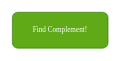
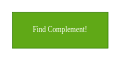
(60, 30) -> (60, 30)
